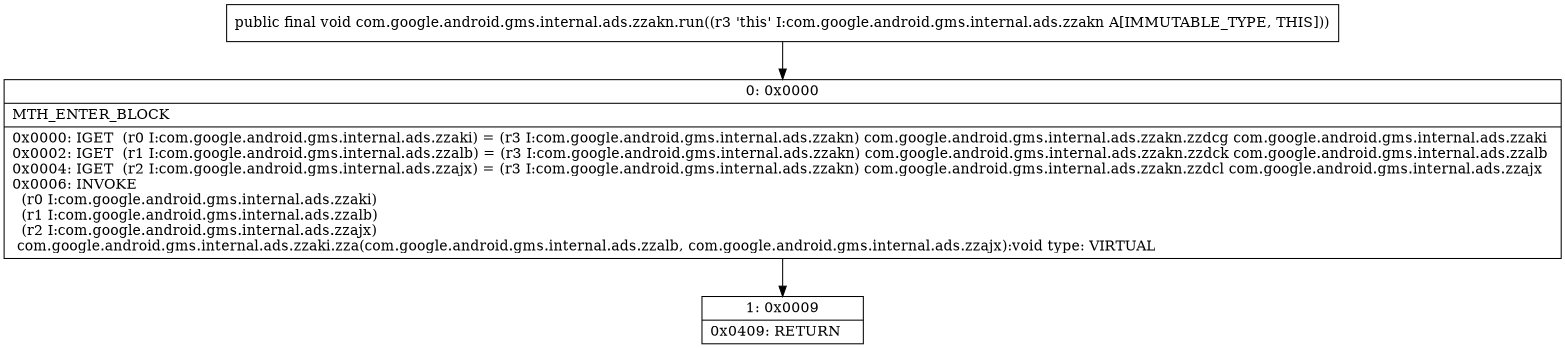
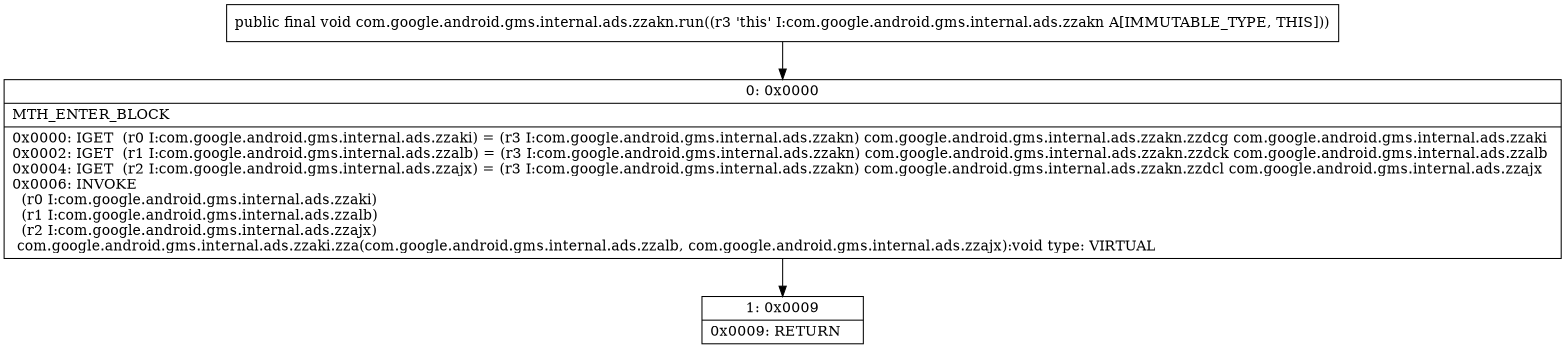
(783, 331) -> (783, 331)
